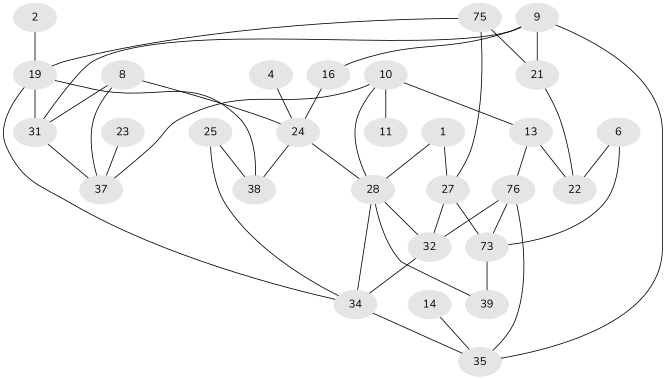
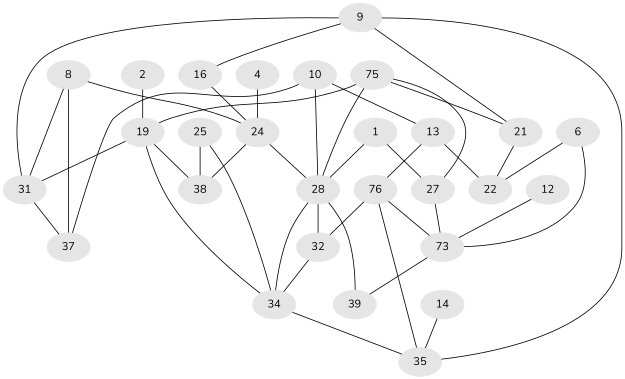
none -> (341, 131)
(123, 132) -> none
(386, 132) -> none
none -> (548, 190)
(439, 219) -> none
